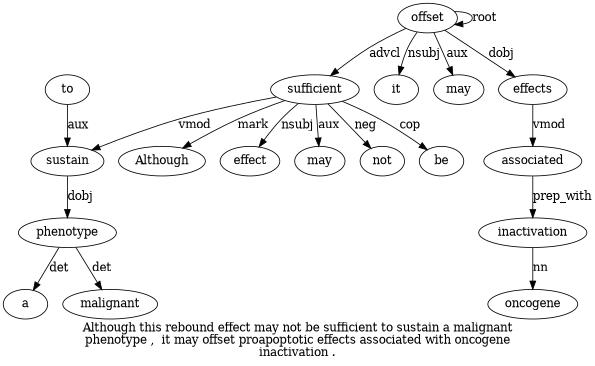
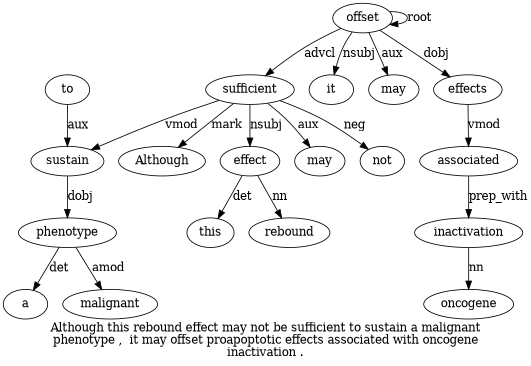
(442, 161) -> none
none -> (210, 233)
none -> (289, 233)
(102, 268) -> (109, 268)
